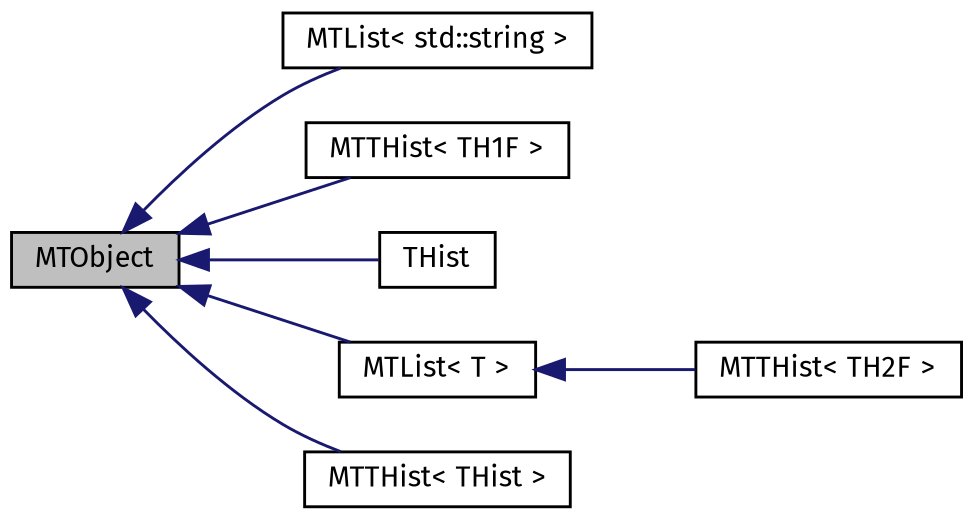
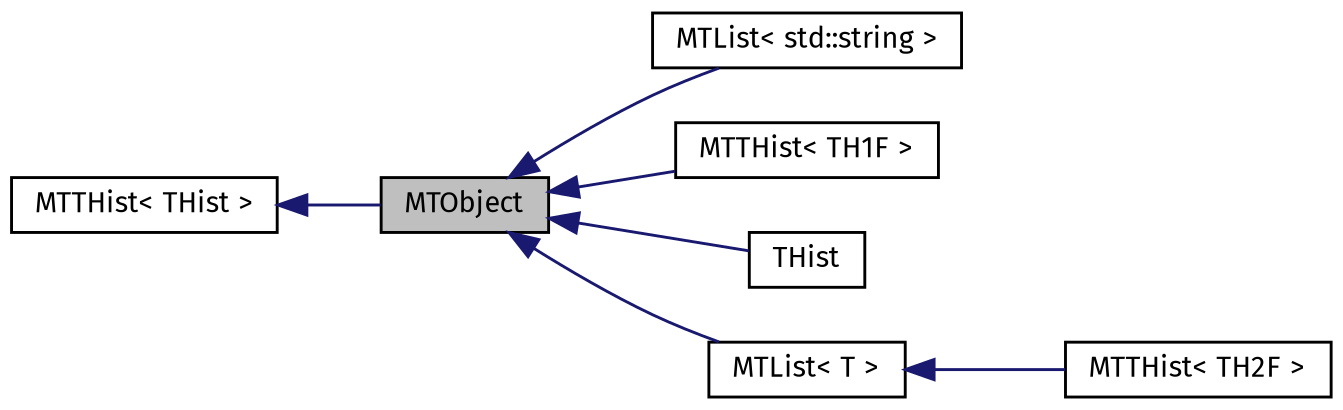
(235, 391) -> (344, 205)
